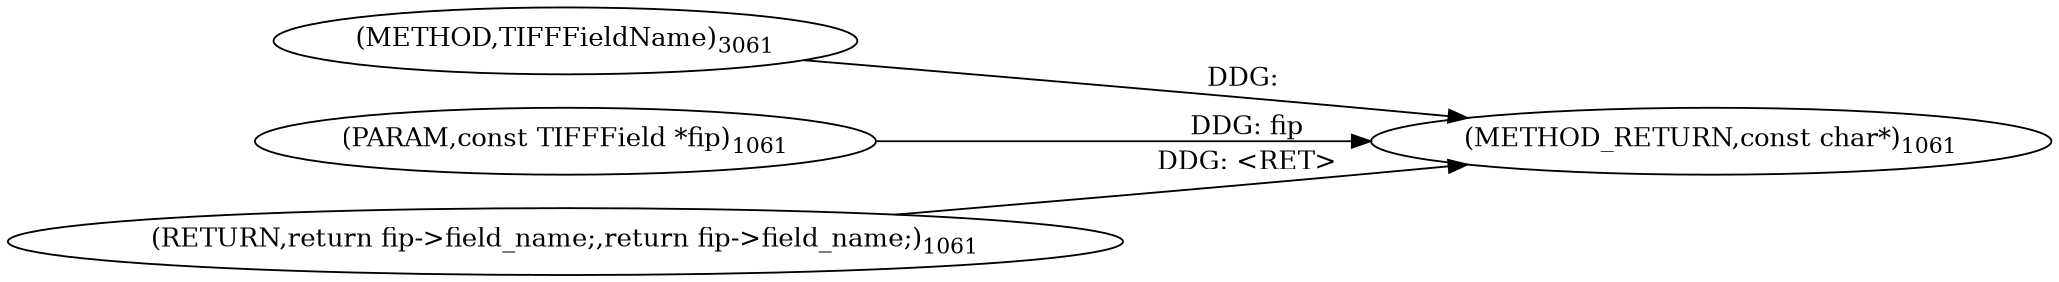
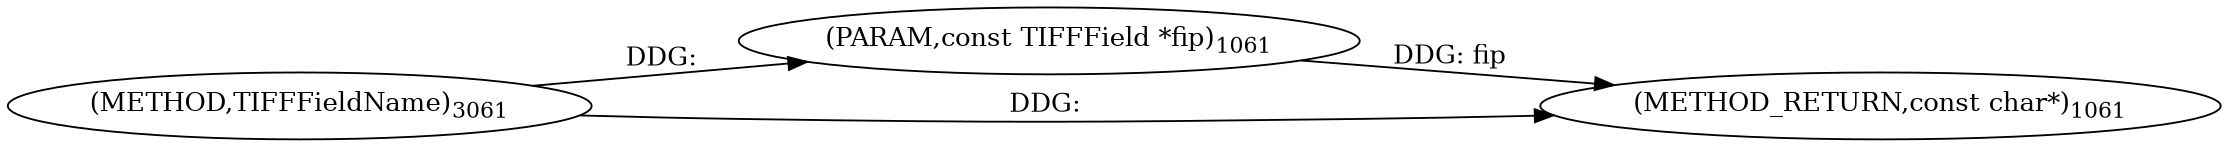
none -> (661, 75)
(565, 242) -> none
